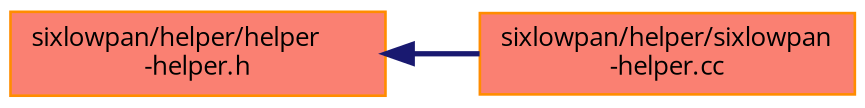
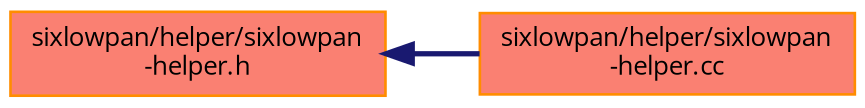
(198, 54) -> (198, 54)
